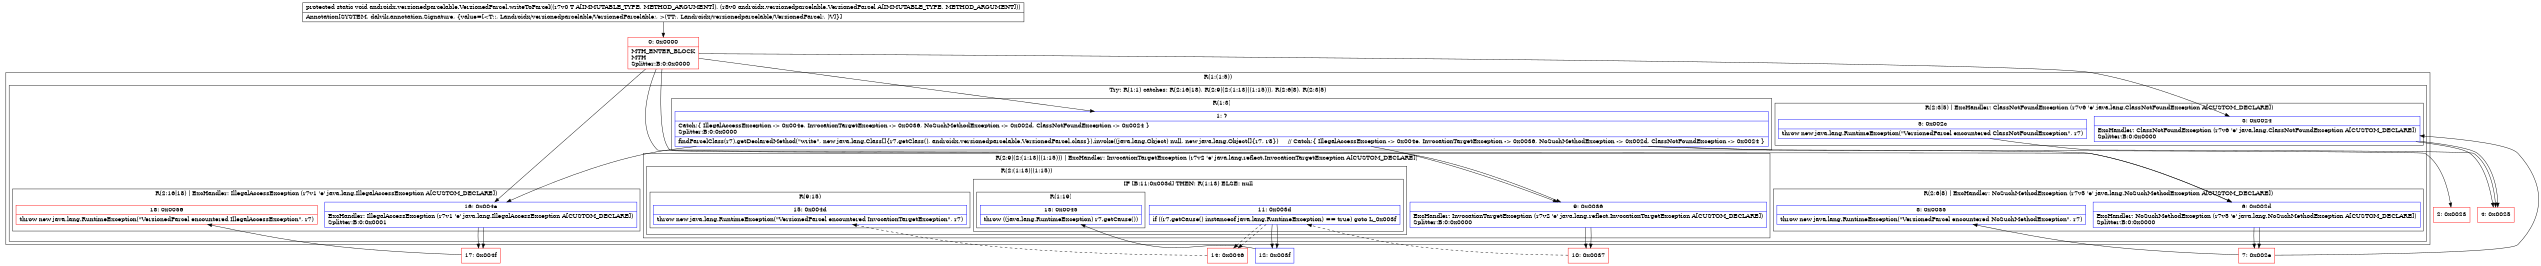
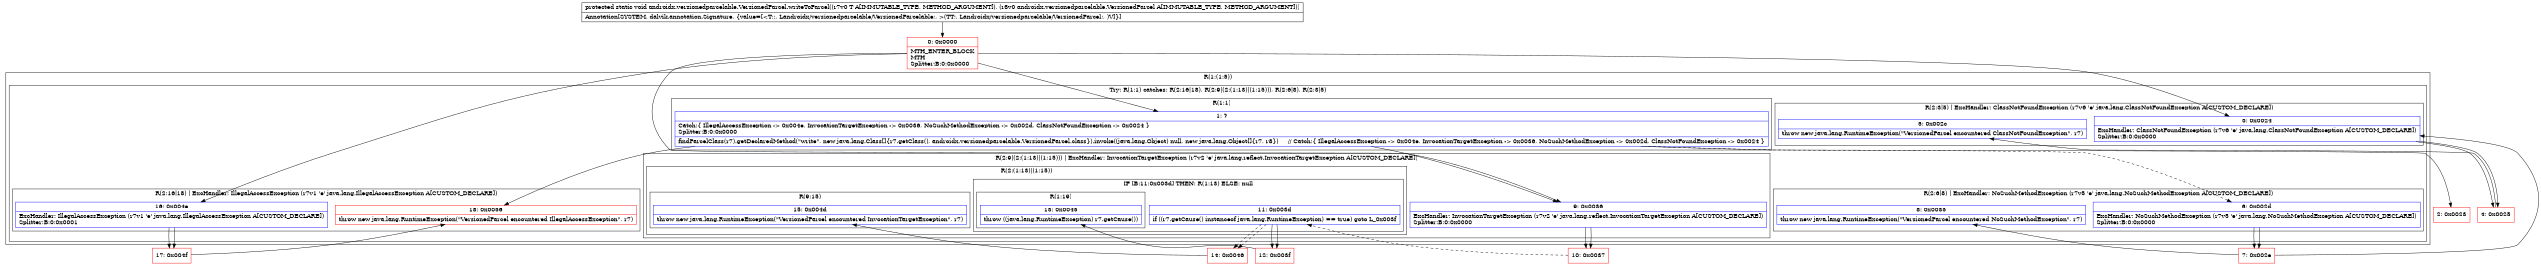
(1222, 103) -> (1222, 103)
(1942, 151) -> (2089, 153)
(2259, 151) -> (2264, 151)
(1782, 153) -> none
(601, 166) -> (599, 167)
(1031, 249) -> (1031, 249)
(1275, 256) -> (1275, 256)
